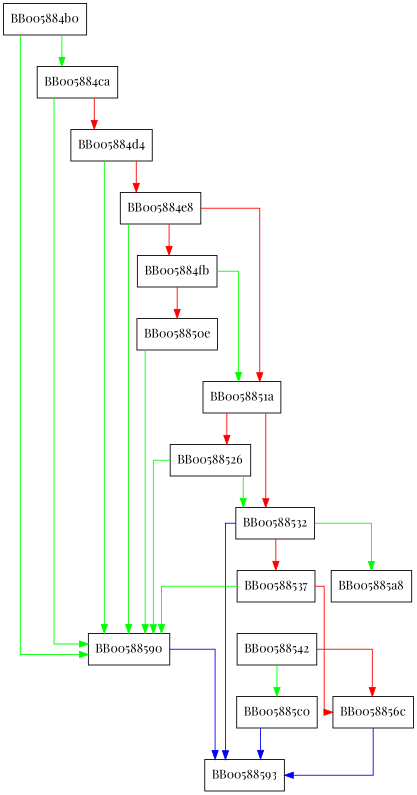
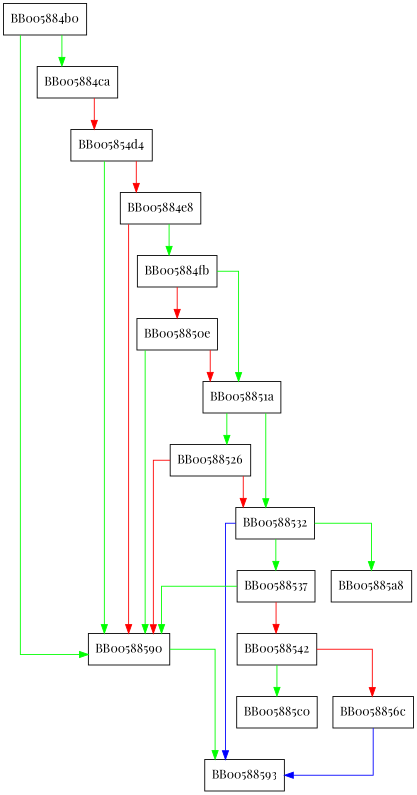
(112, 145) -> (112, 145)
(169, 235) -> (169, 235)
(260, 261) -> (210, 361)
(54, 384) -> none
(129, 424) -> (129, 424)
(227, 424) -> (227, 424)
(266, 456) -> (266, 456)
(243, 487) -> (243, 487)
(153, 534) -> (153, 534)
(276, 550) -> (276, 550)
(324, 642) -> (276, 613)
(215, 677) -> (215, 677)
(261, 739) -> none
